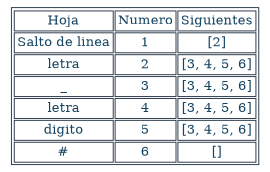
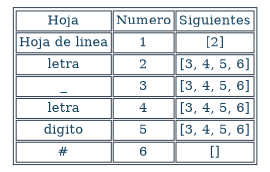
(64, 42) -> (64, 42)
